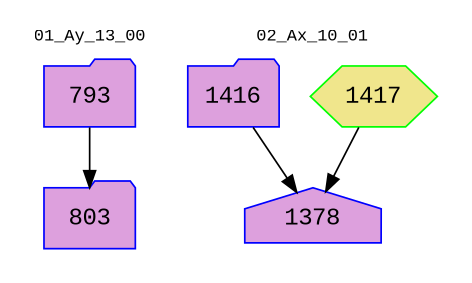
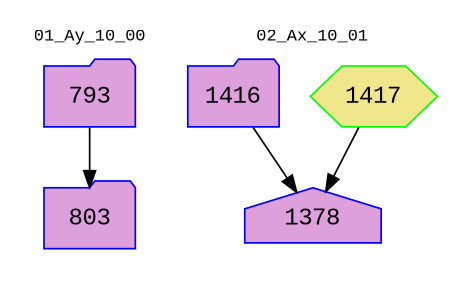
(91, 36) -> (91, 36)
